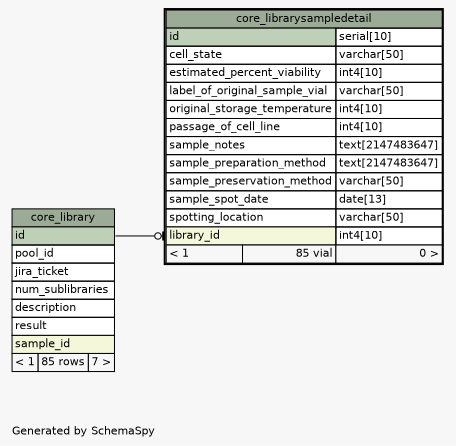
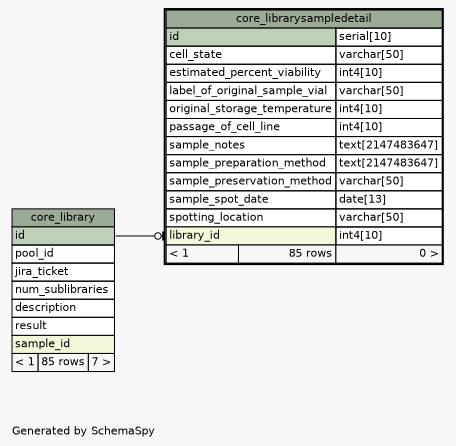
(314, 254) -> (311, 254)
